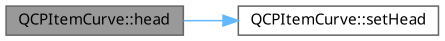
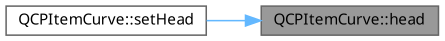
(203, 21) -> (226, 21)
